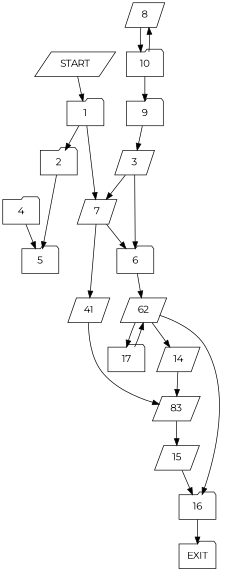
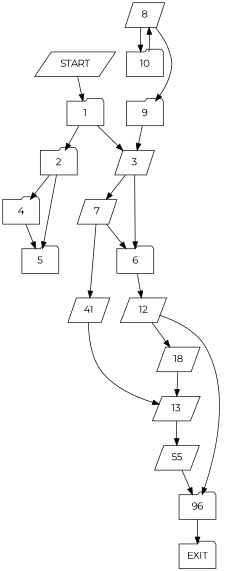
(145, 85) -> (172, 61)
(91, 159) -> (108, 136)
none -> (42, 185)
(144, 310) -> (144, 310)
(126, 359) -> none
(178, 359) -> (178, 359)
(176, 409) -> (176, 409)
(177, 458) -> (177, 458)
(197, 507) -> (197, 507)
